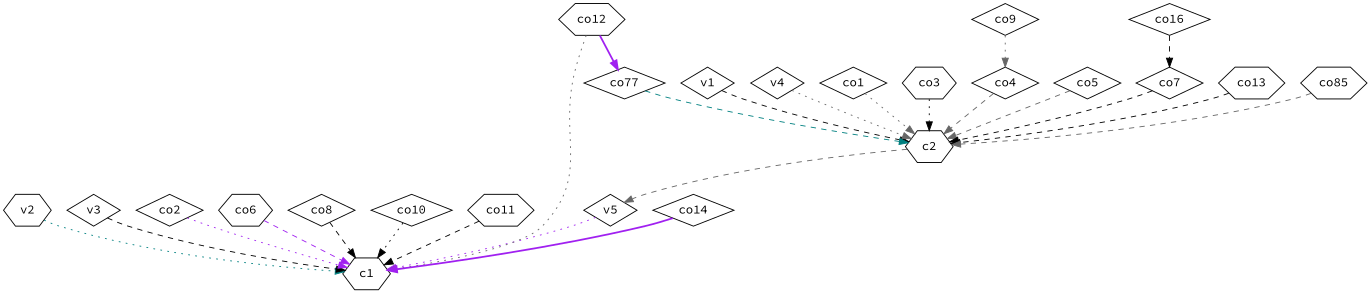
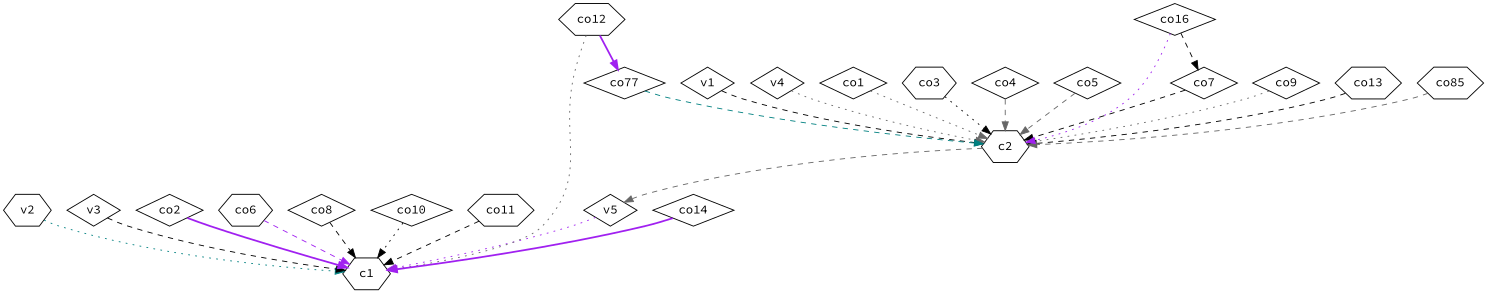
(1005, 47) -> (1153, 121)
none -> (1122, 104)
(263, 243) -> (263, 243)
